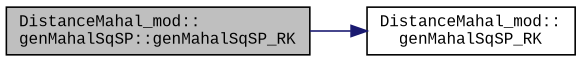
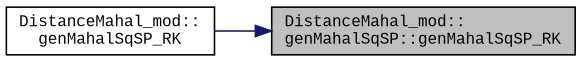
(330, 31) -> (235, 31)
